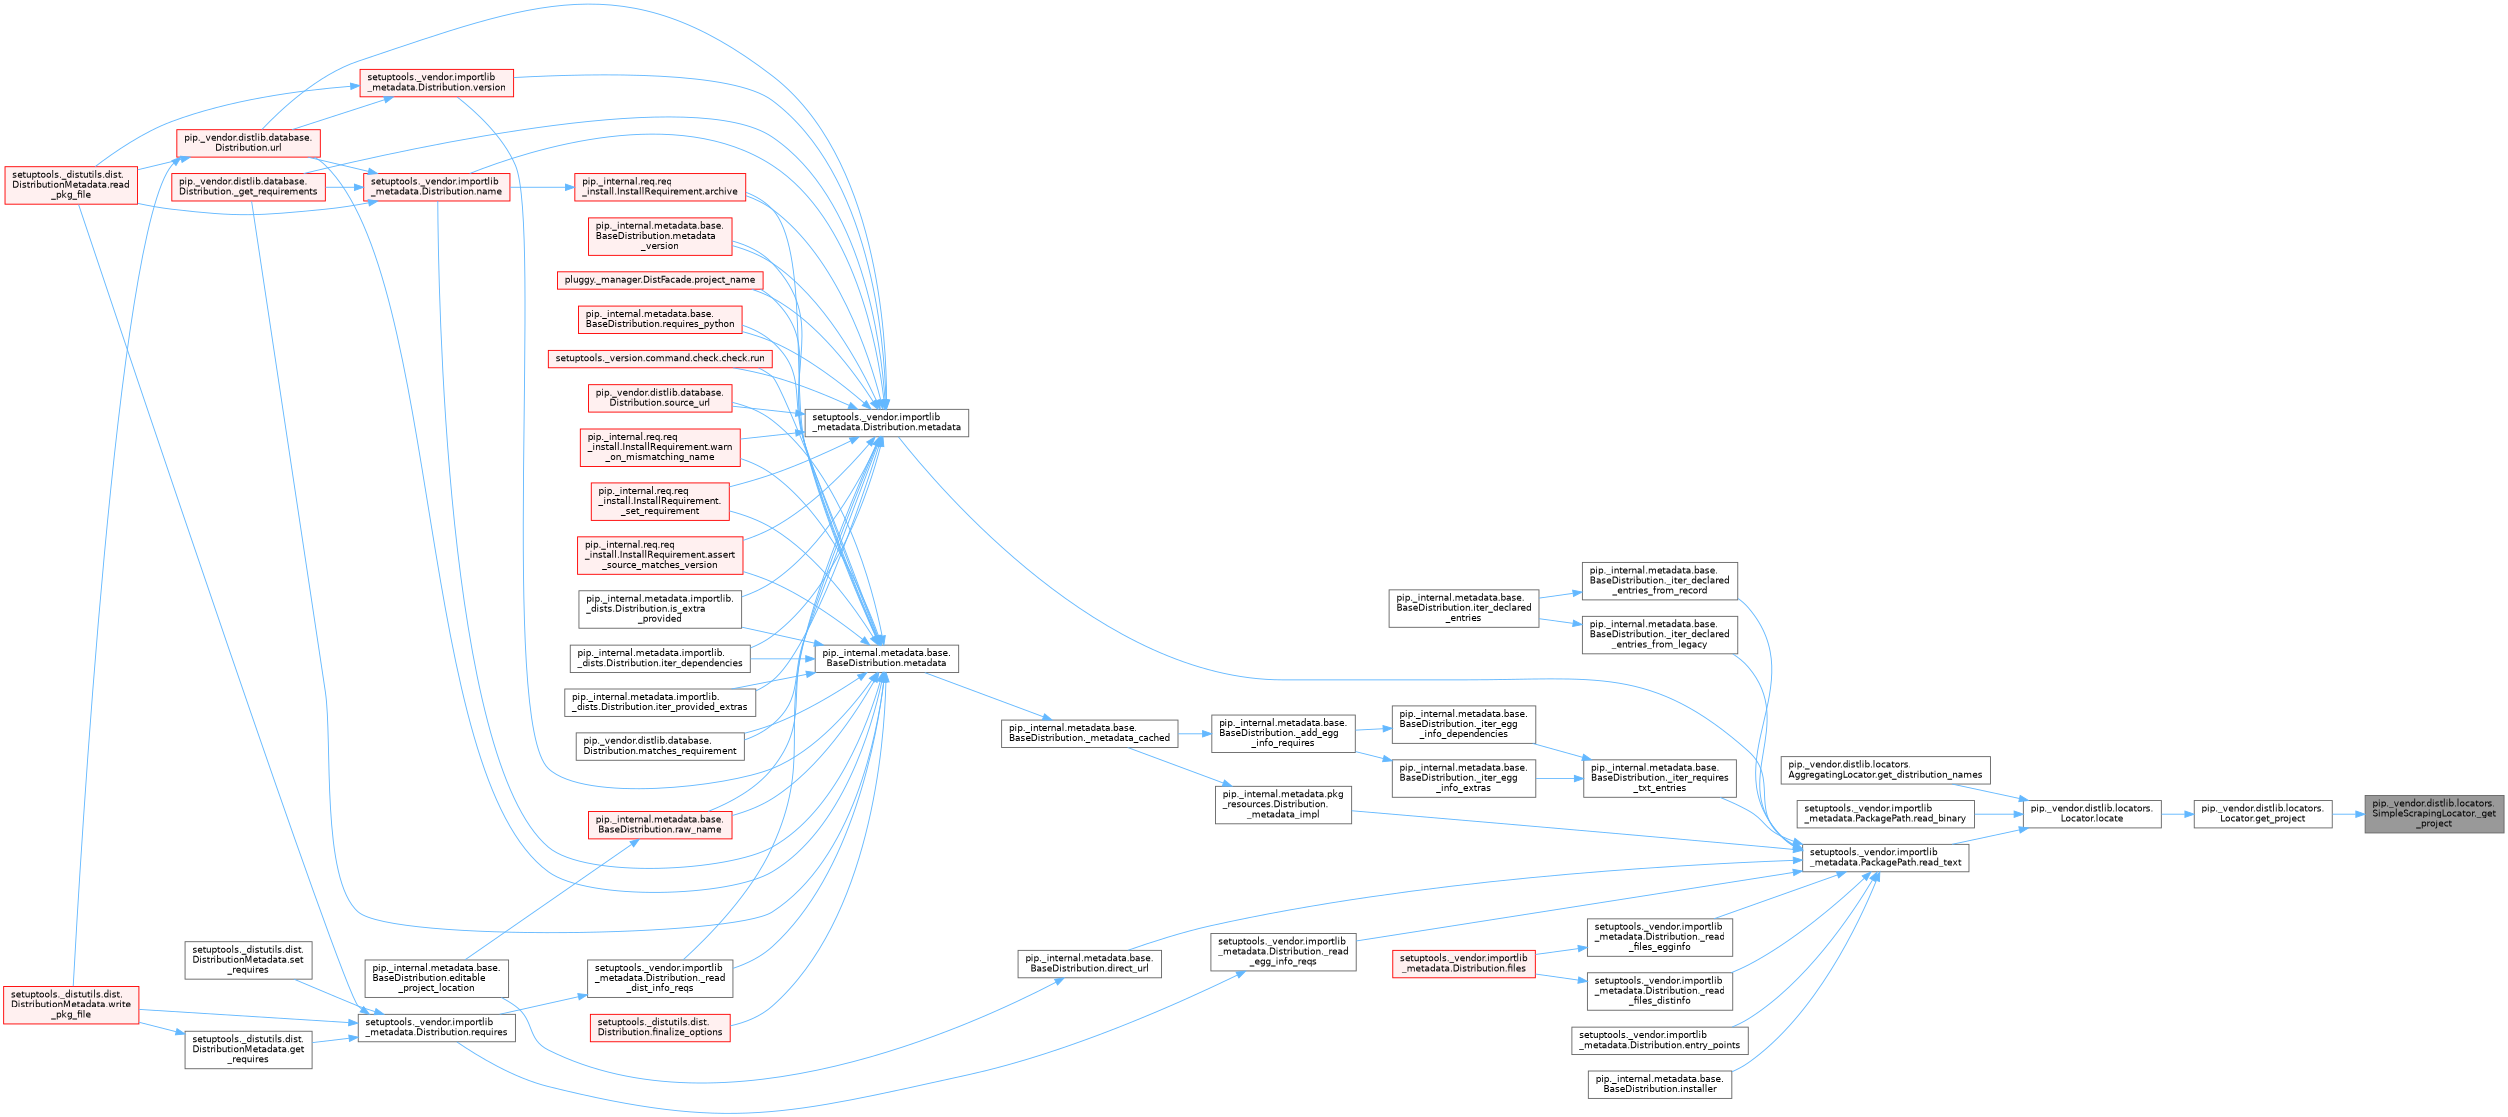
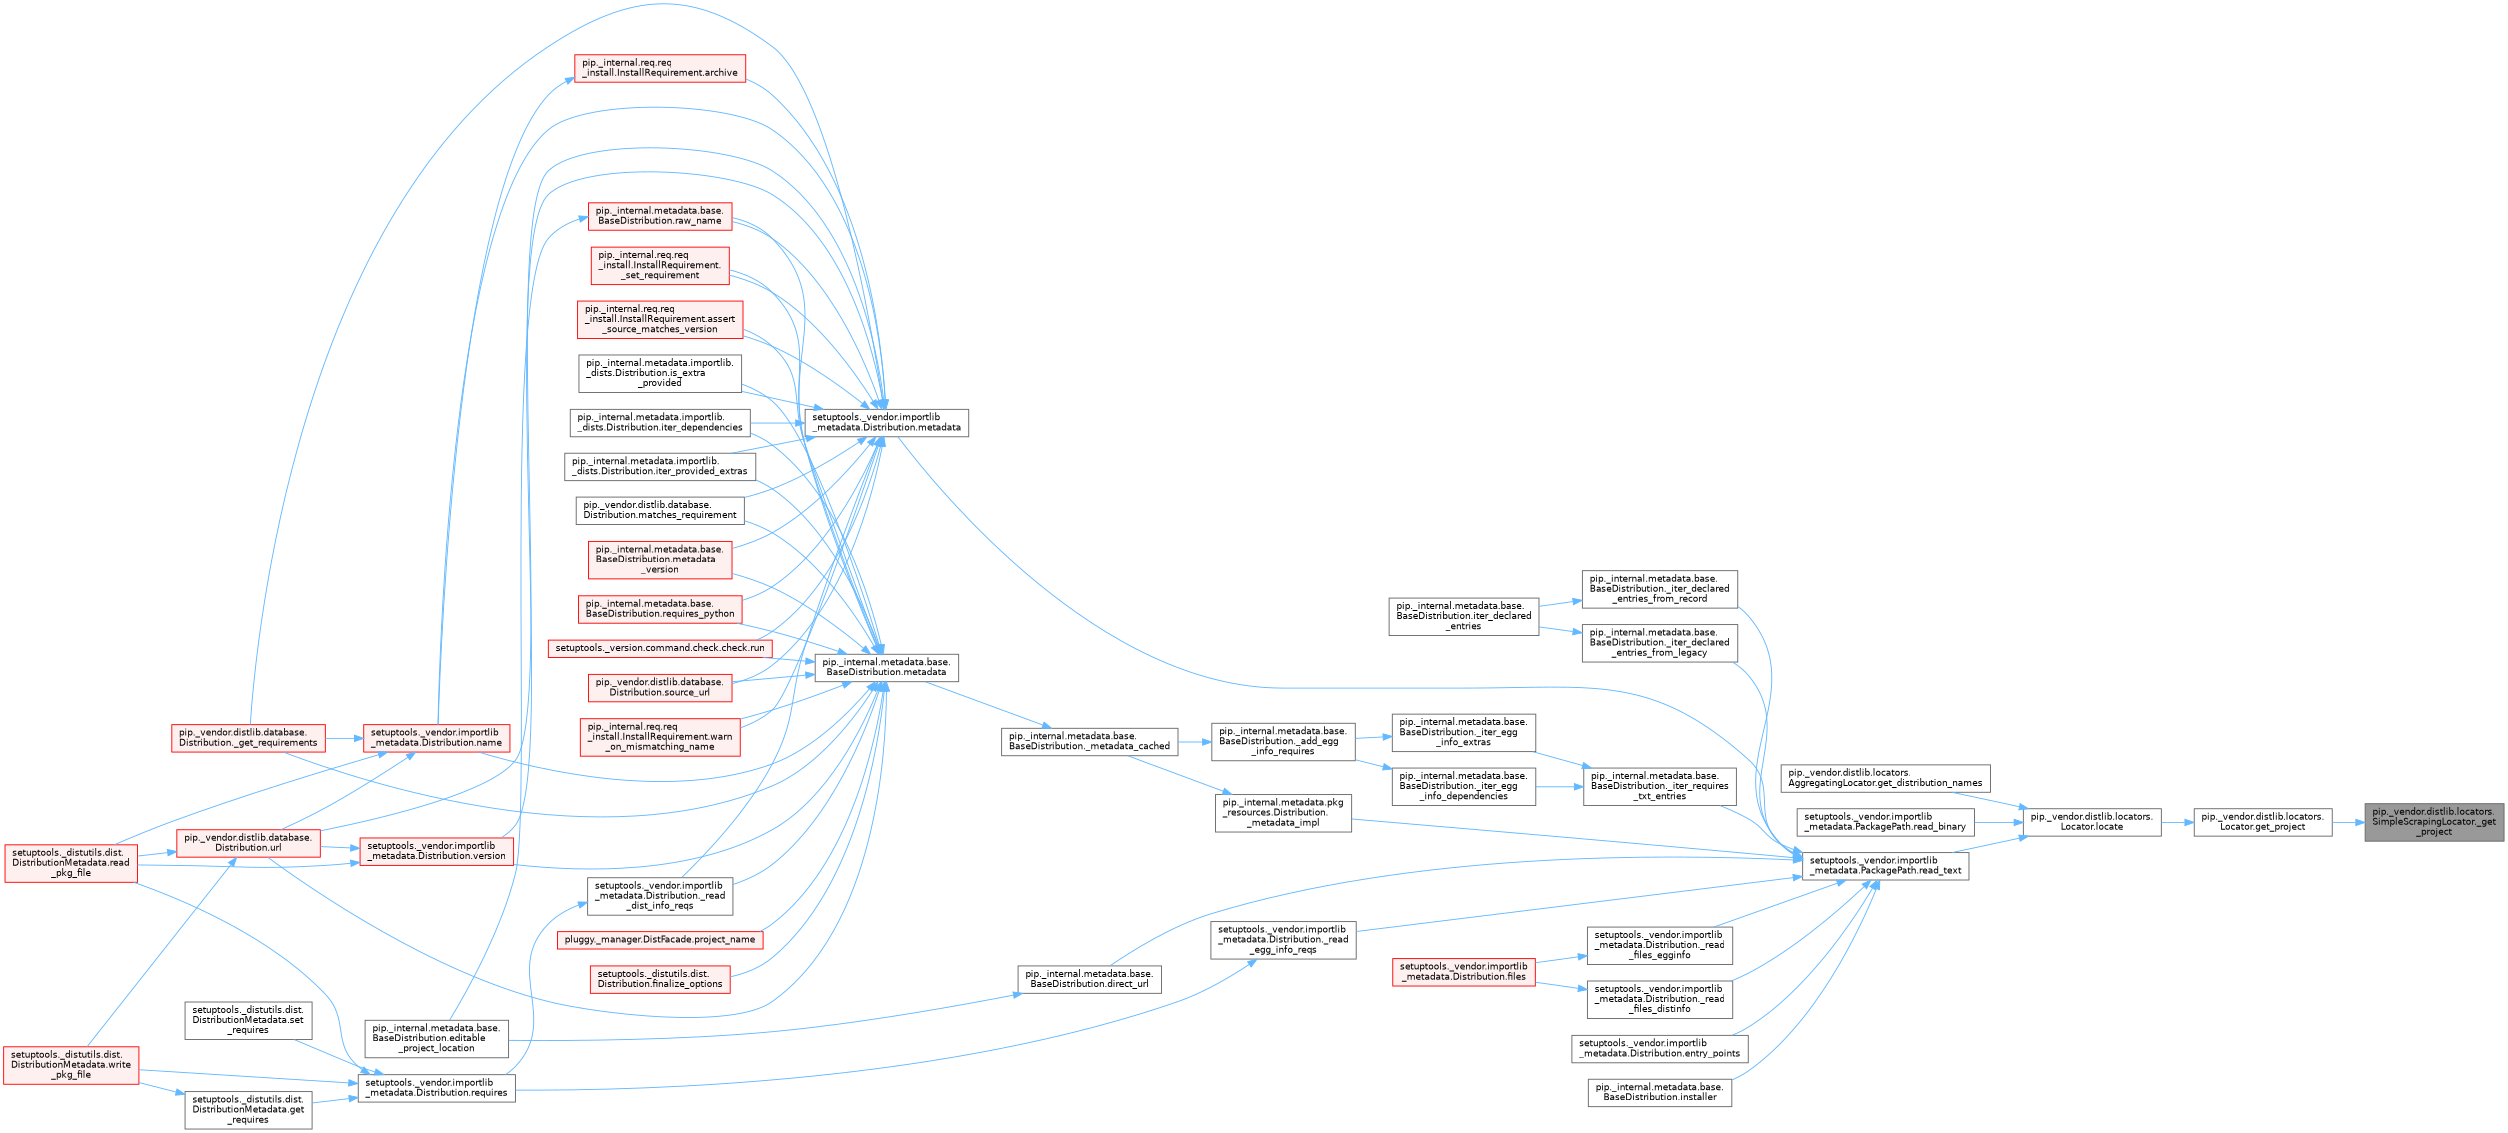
(821, 336) -> none
(801, 411) -> none
